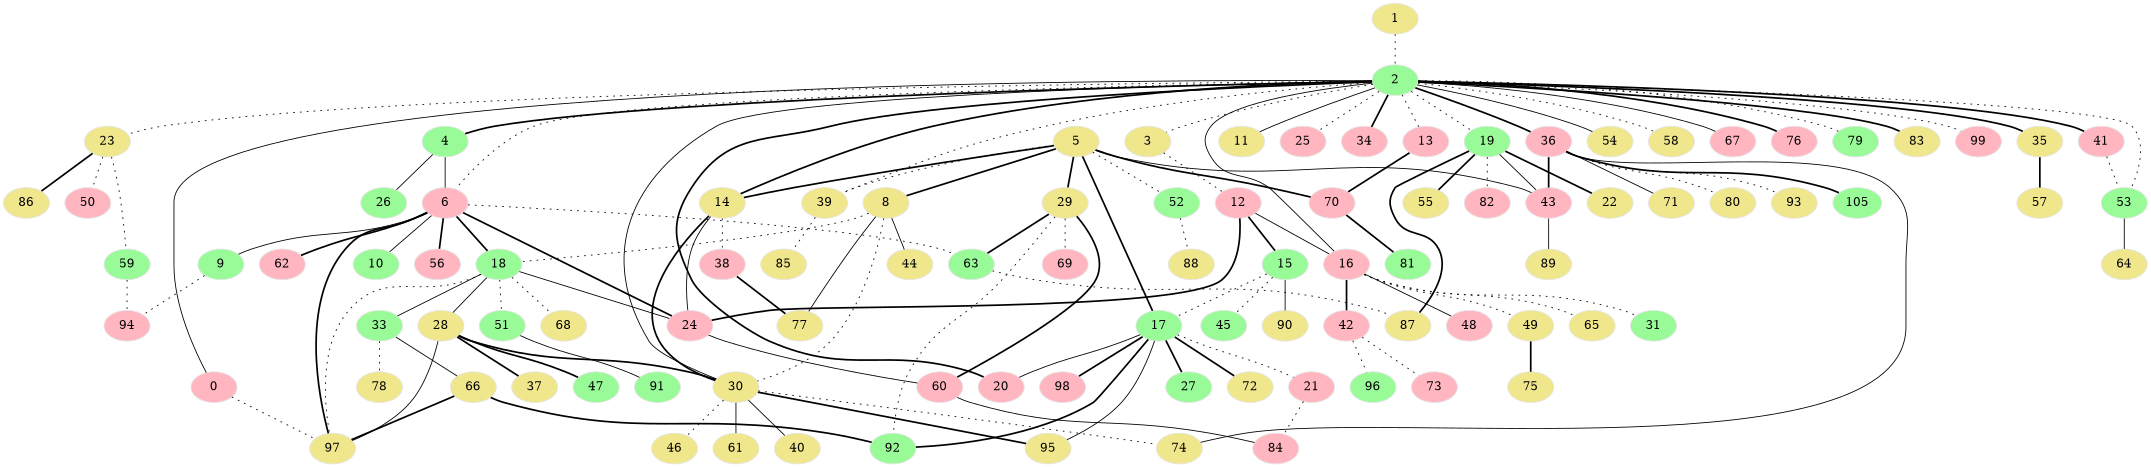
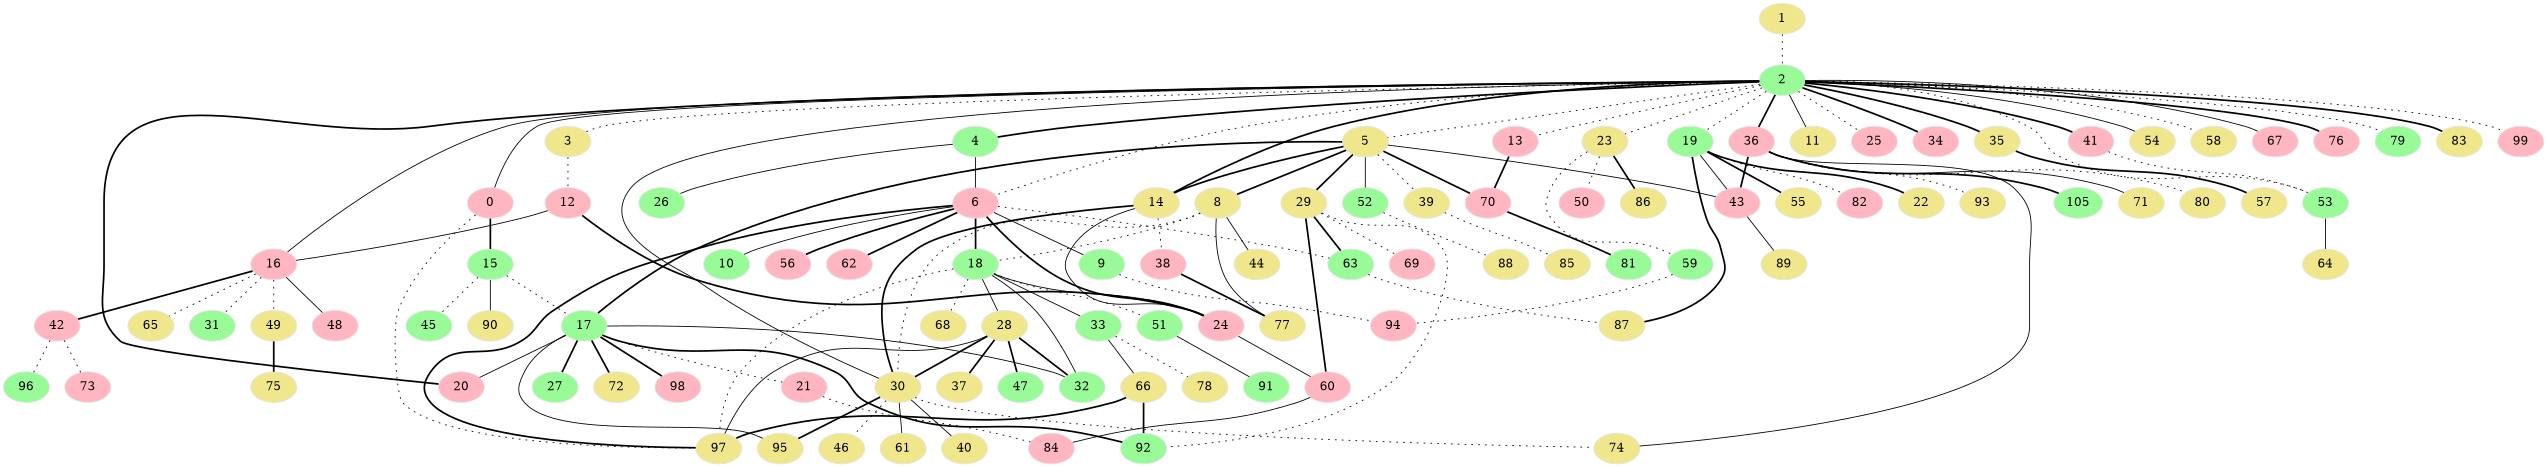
(1102, 115) -> (1574, 111)
(1127, 172) -> (1365, 172)
(1262, 234) -> (490, 234)
none -> (1082, 387)
